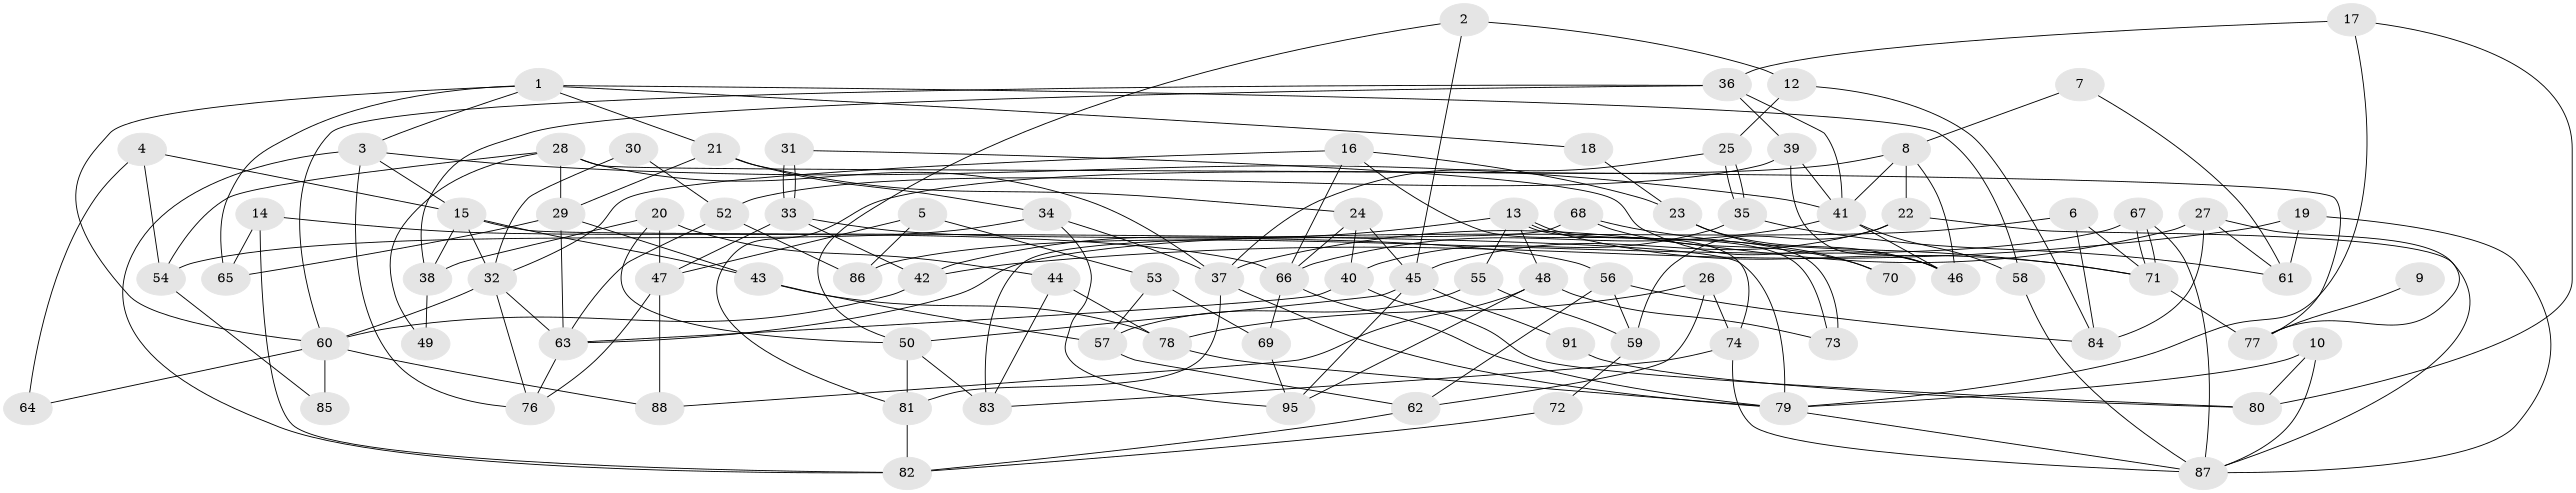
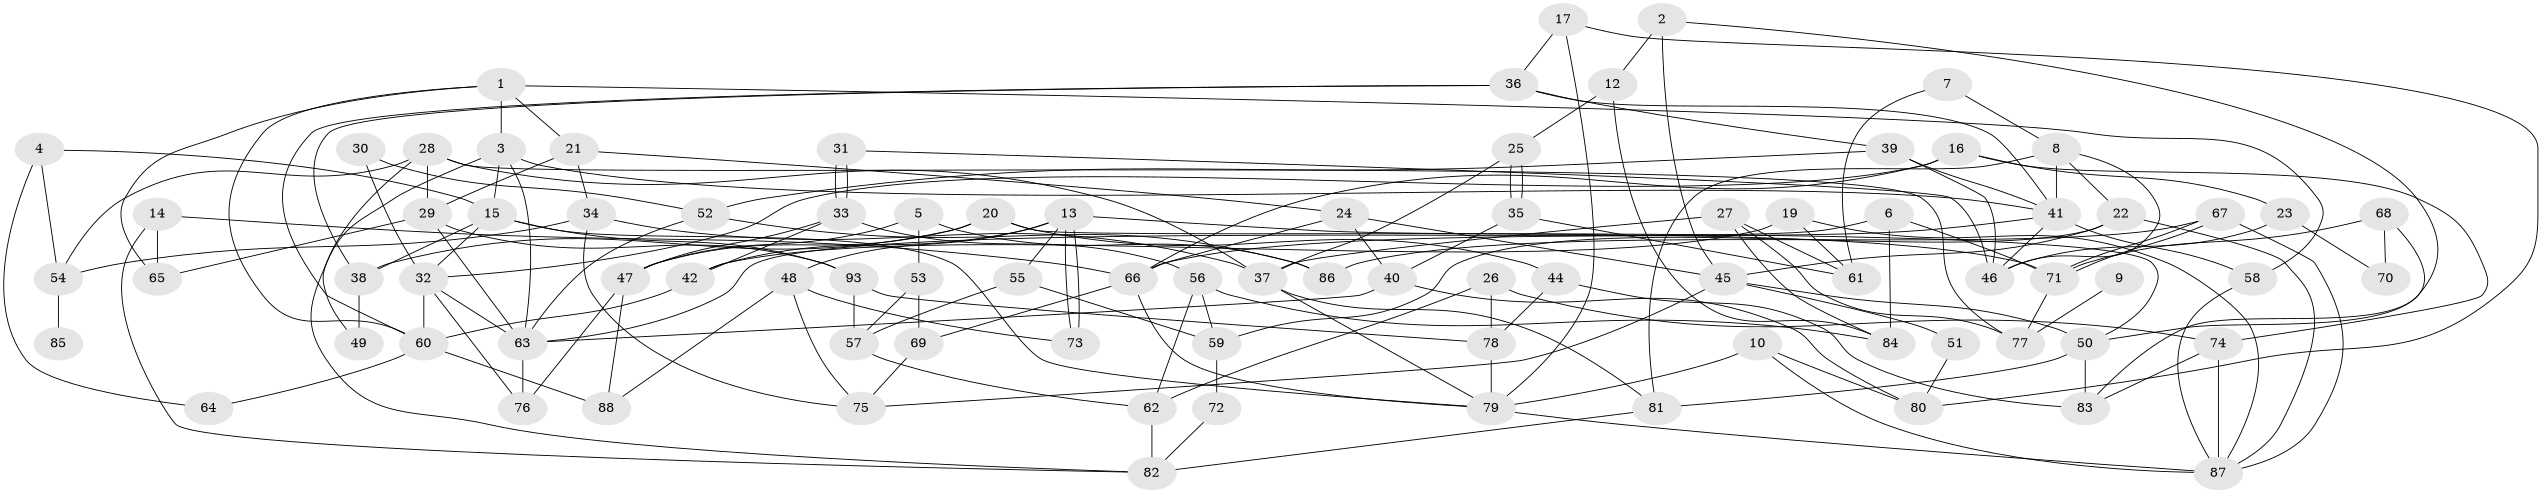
(1588, 149) -> none
(759, 279) -> (854, 279)
(371, 319) -> (531, 253)
(1570, 344) -> (1956, 344)
(325, 376) -> none
(1291, 409) -> (861, 409)
